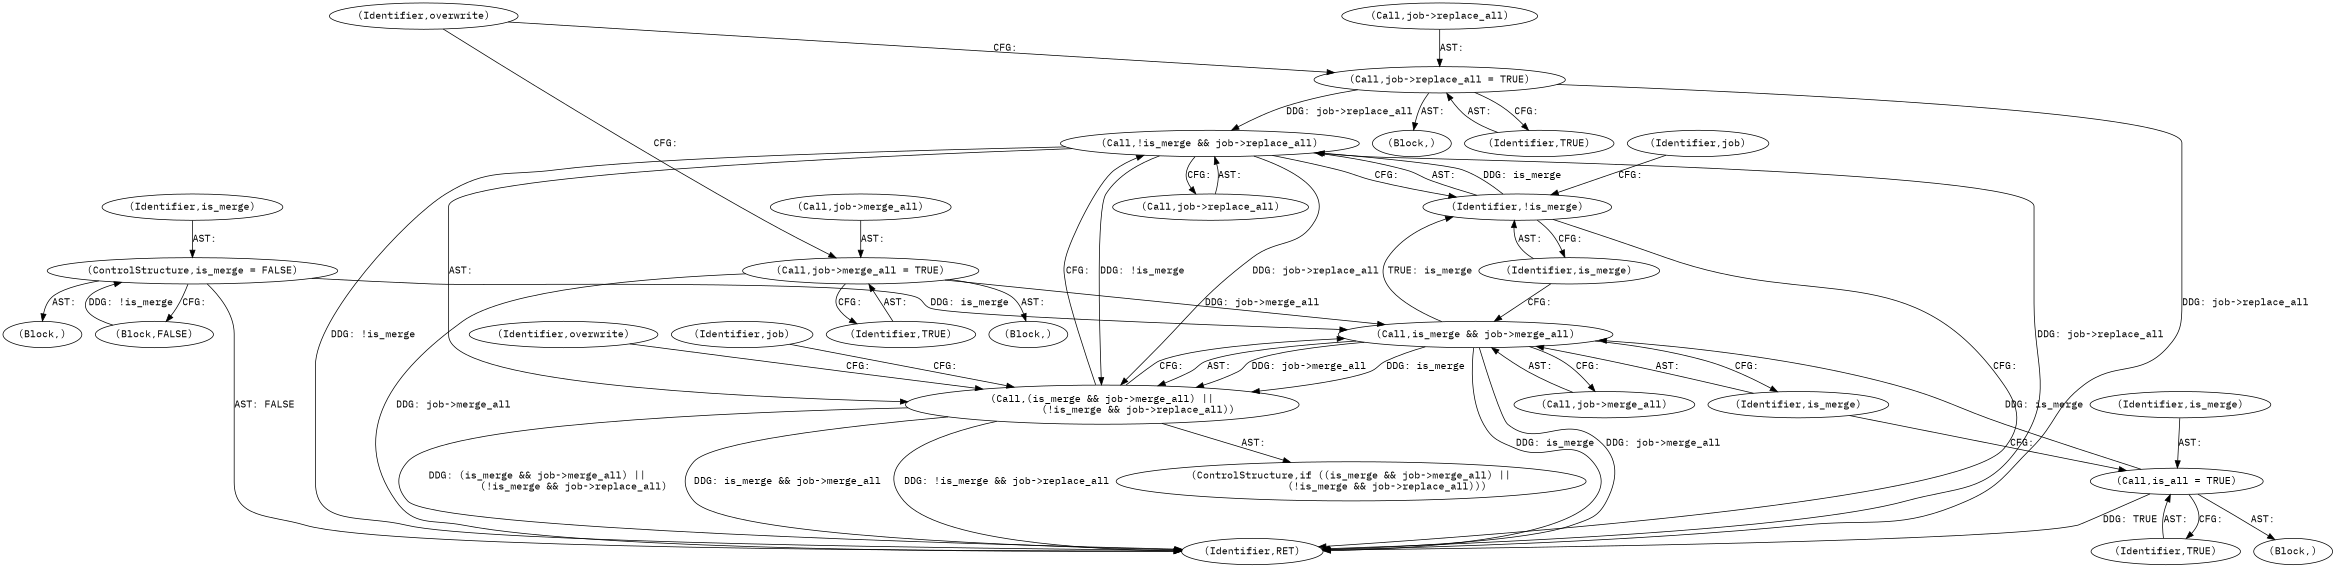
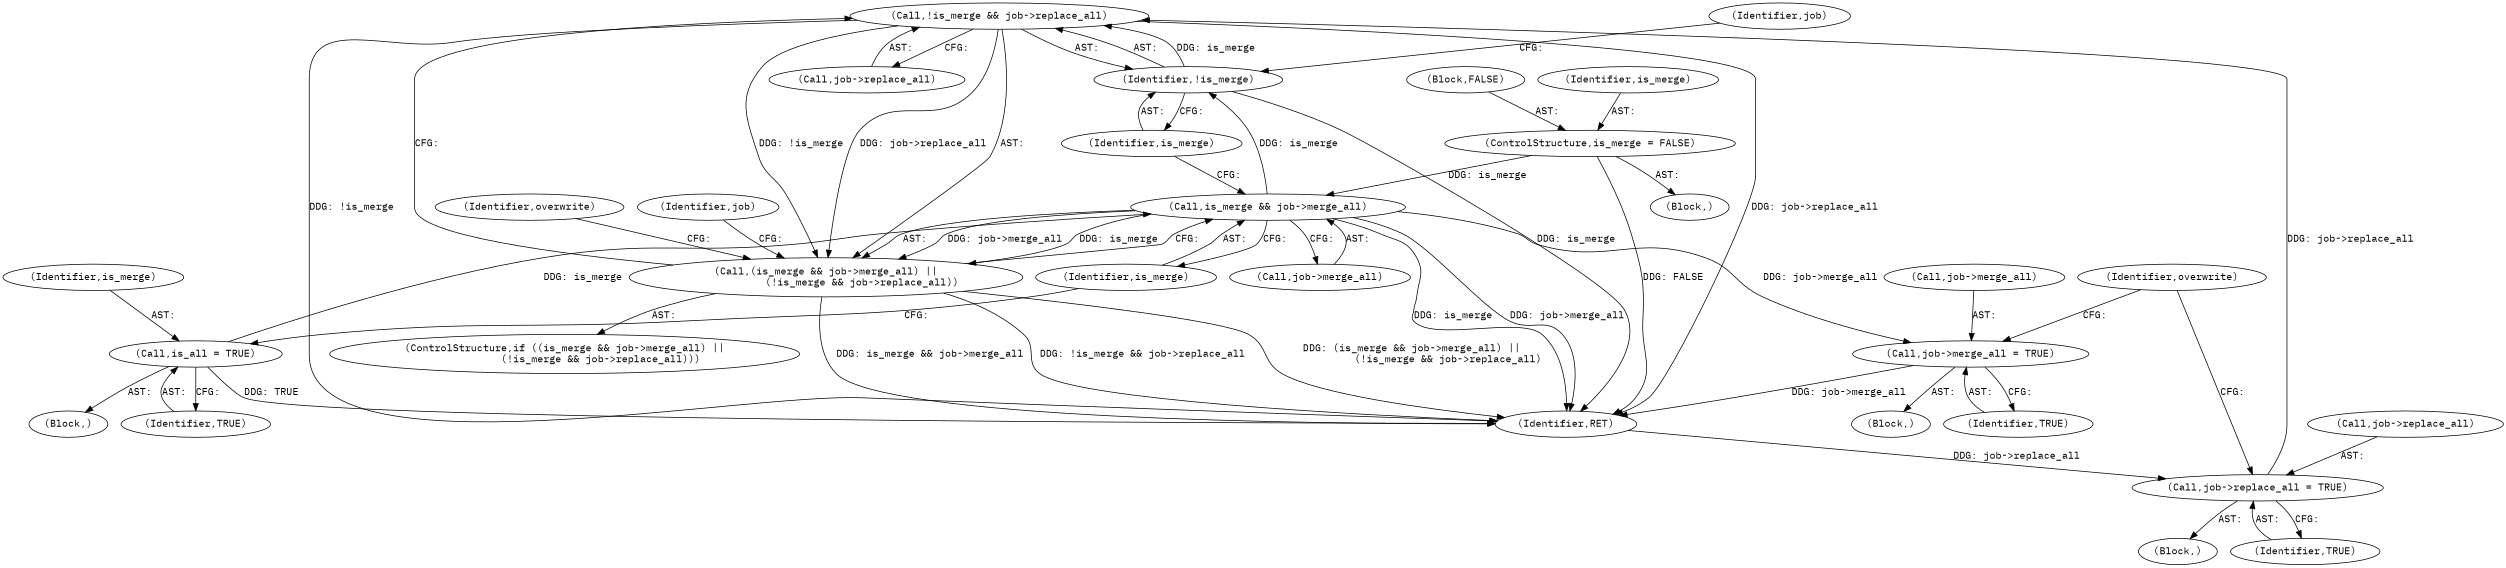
(1390, 175) -> (1090, 48)
(1430, 271) -> (1299, 143)
(181, 301) -> none
(1161, 302) -> (1658, 248)
(131, 303) -> (1551, 112)
(2142, 365) -> (1893, 454)
(2008, 366) -> (1576, 239)
(265, 405) -> (1673, 277)
